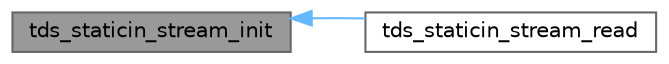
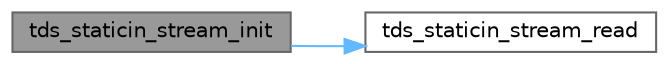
(339, 18) -> (318, 46)
